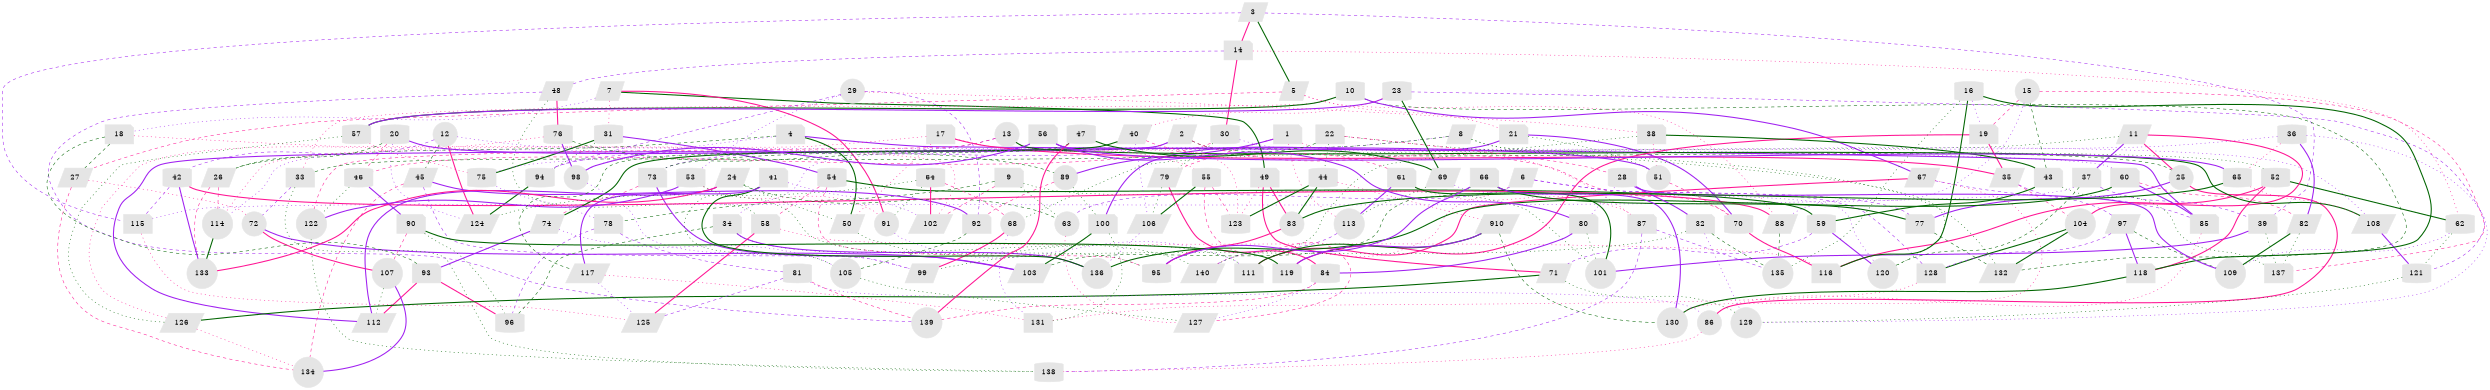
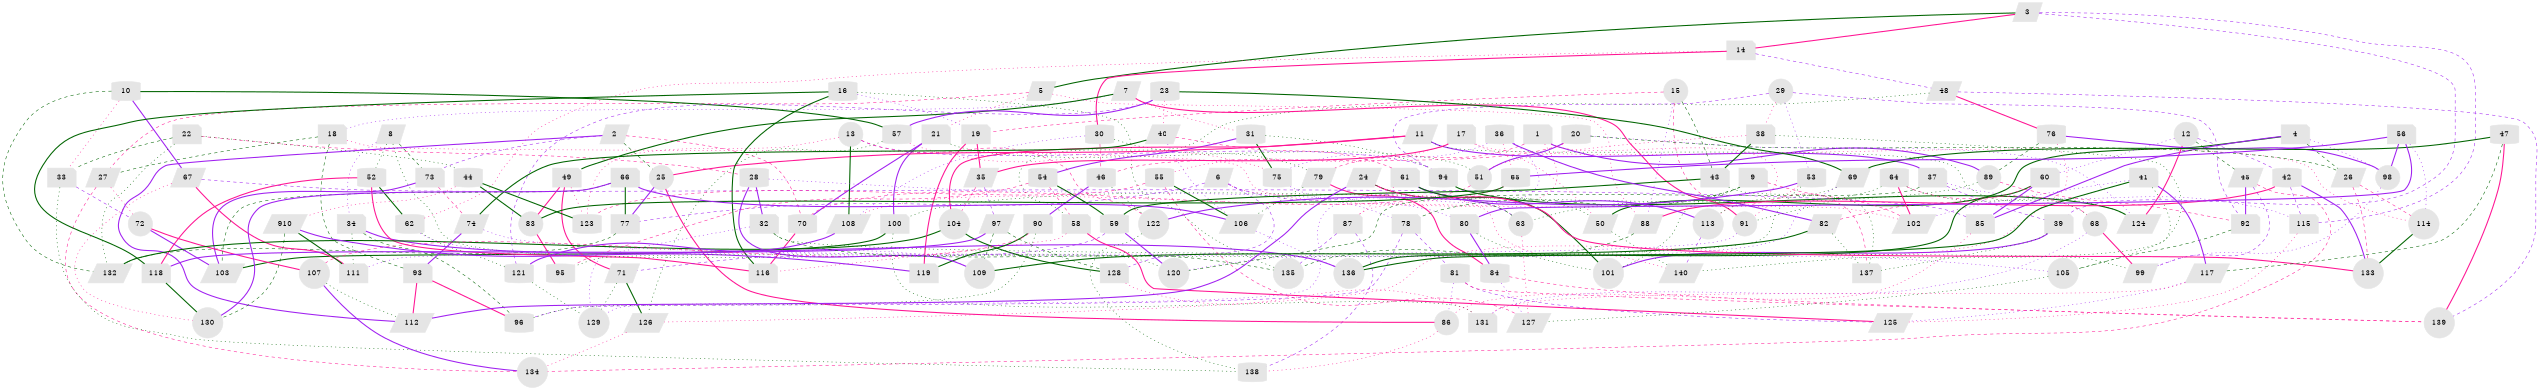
(1402, 230) -> (932, 206)
(2067, 249) -> (1053, 254)
